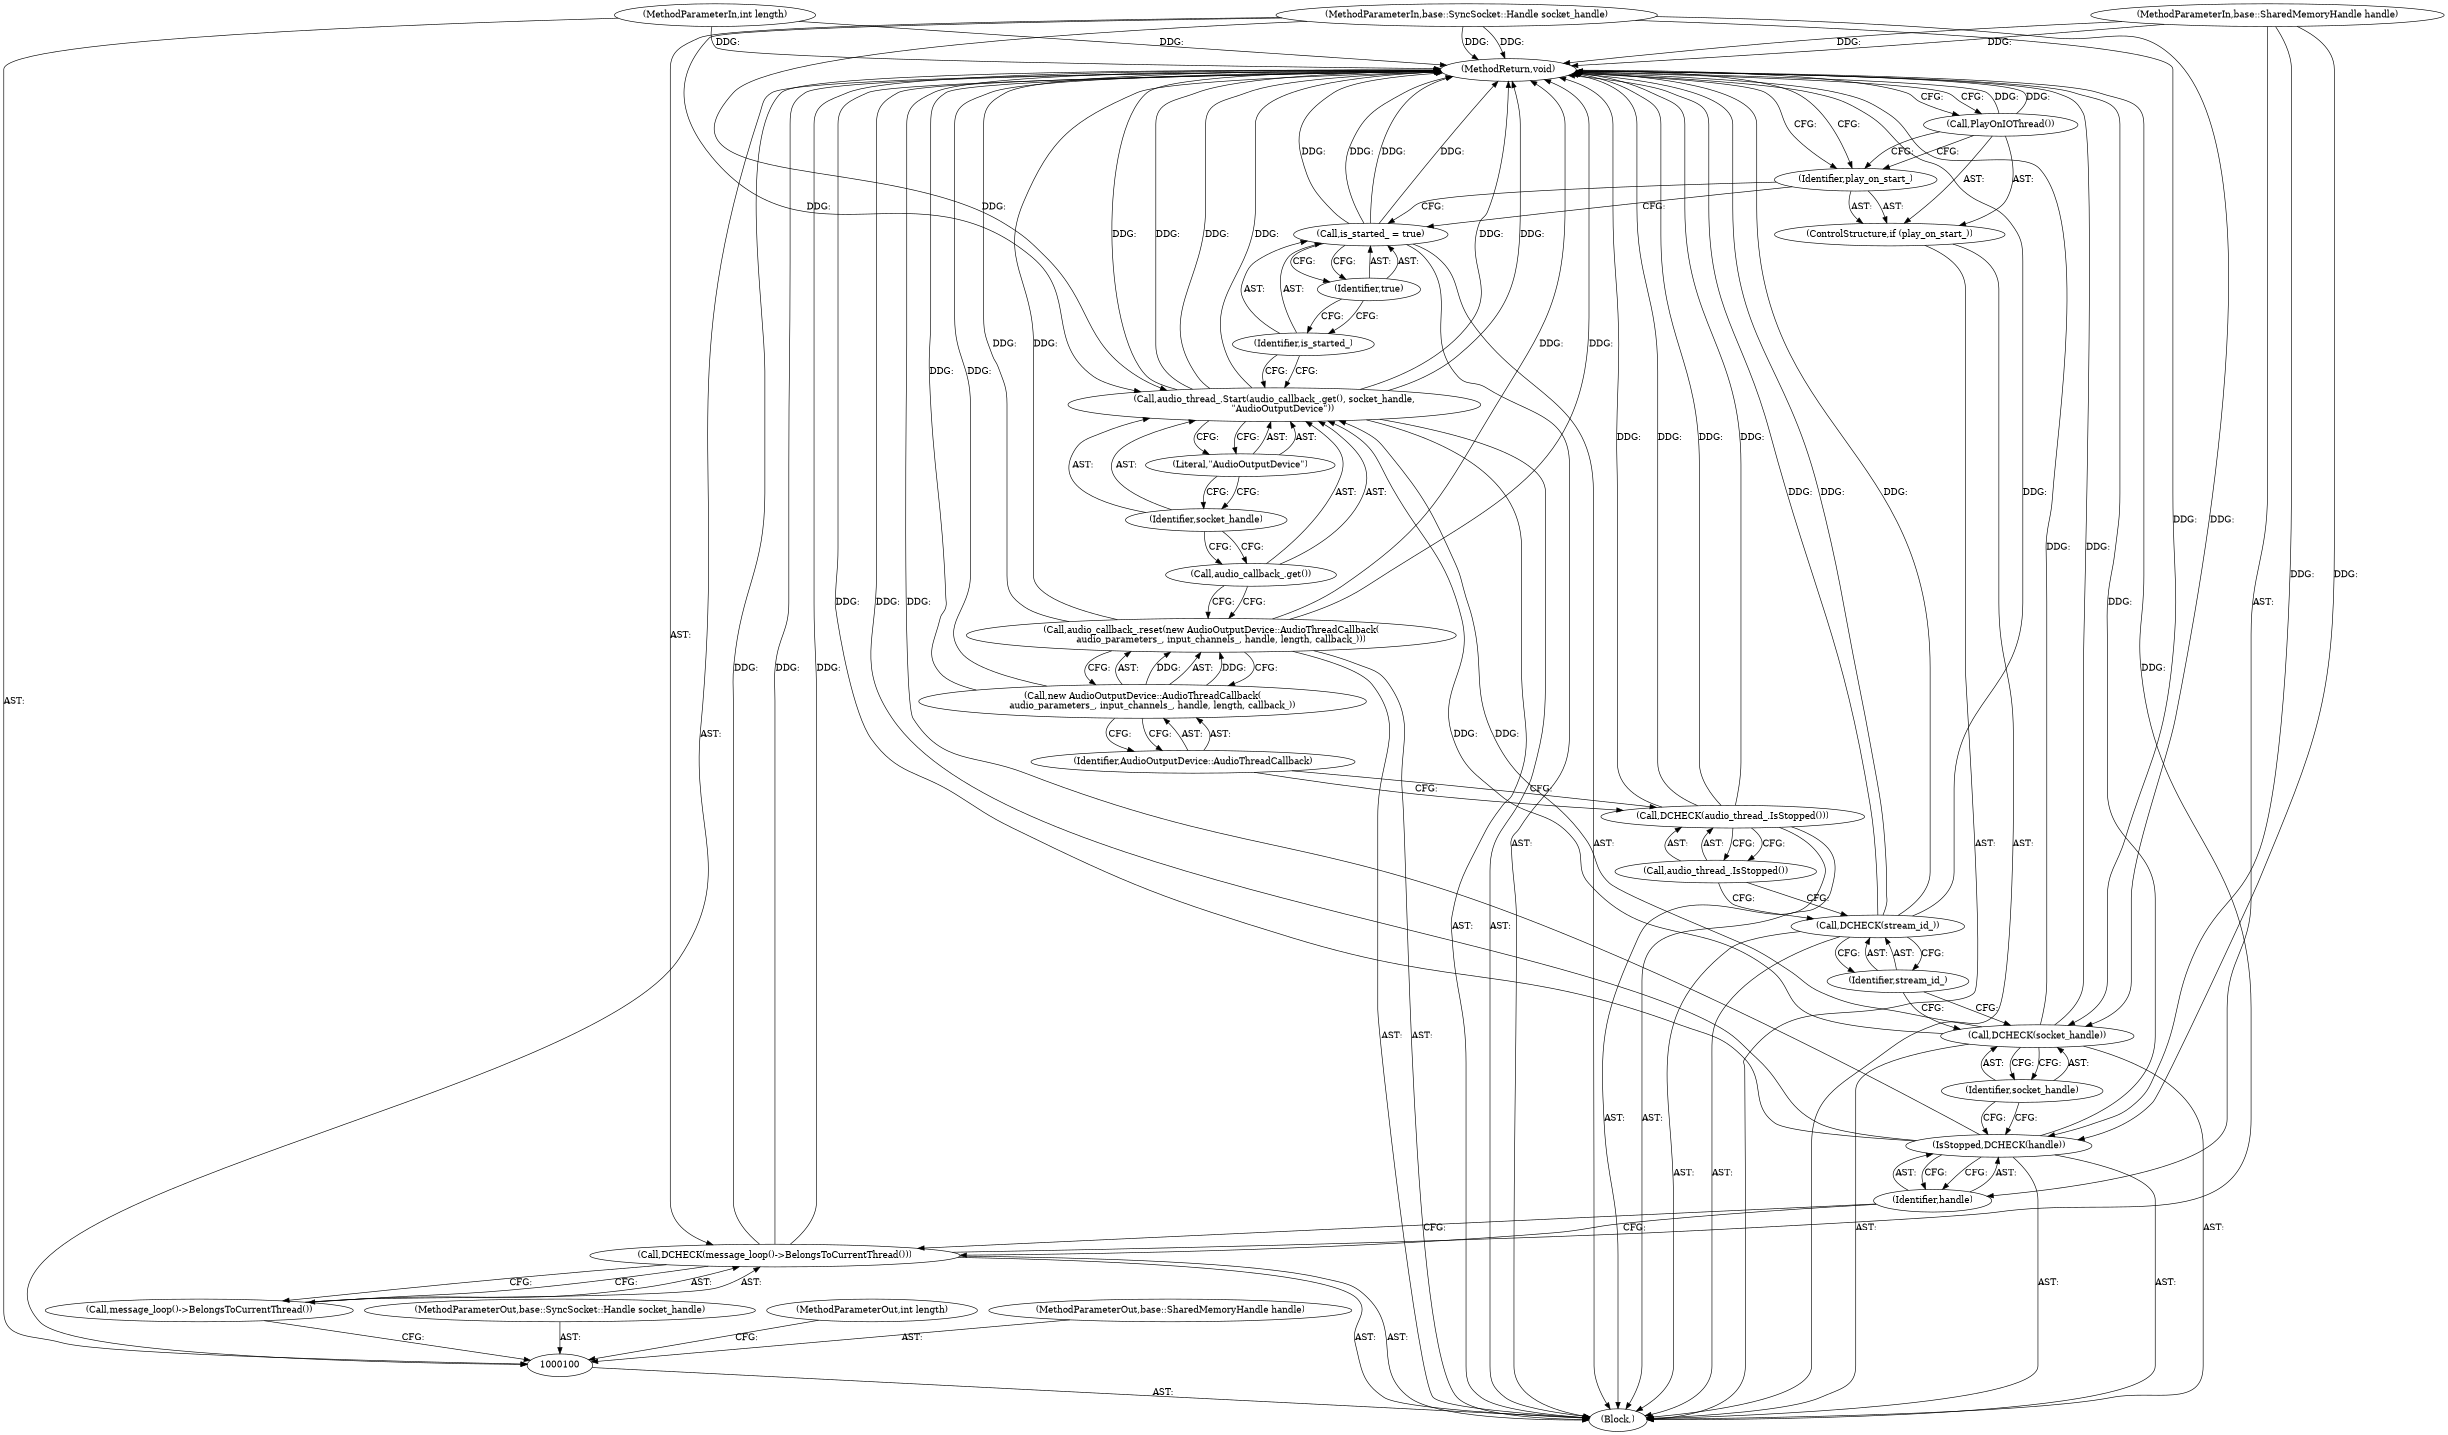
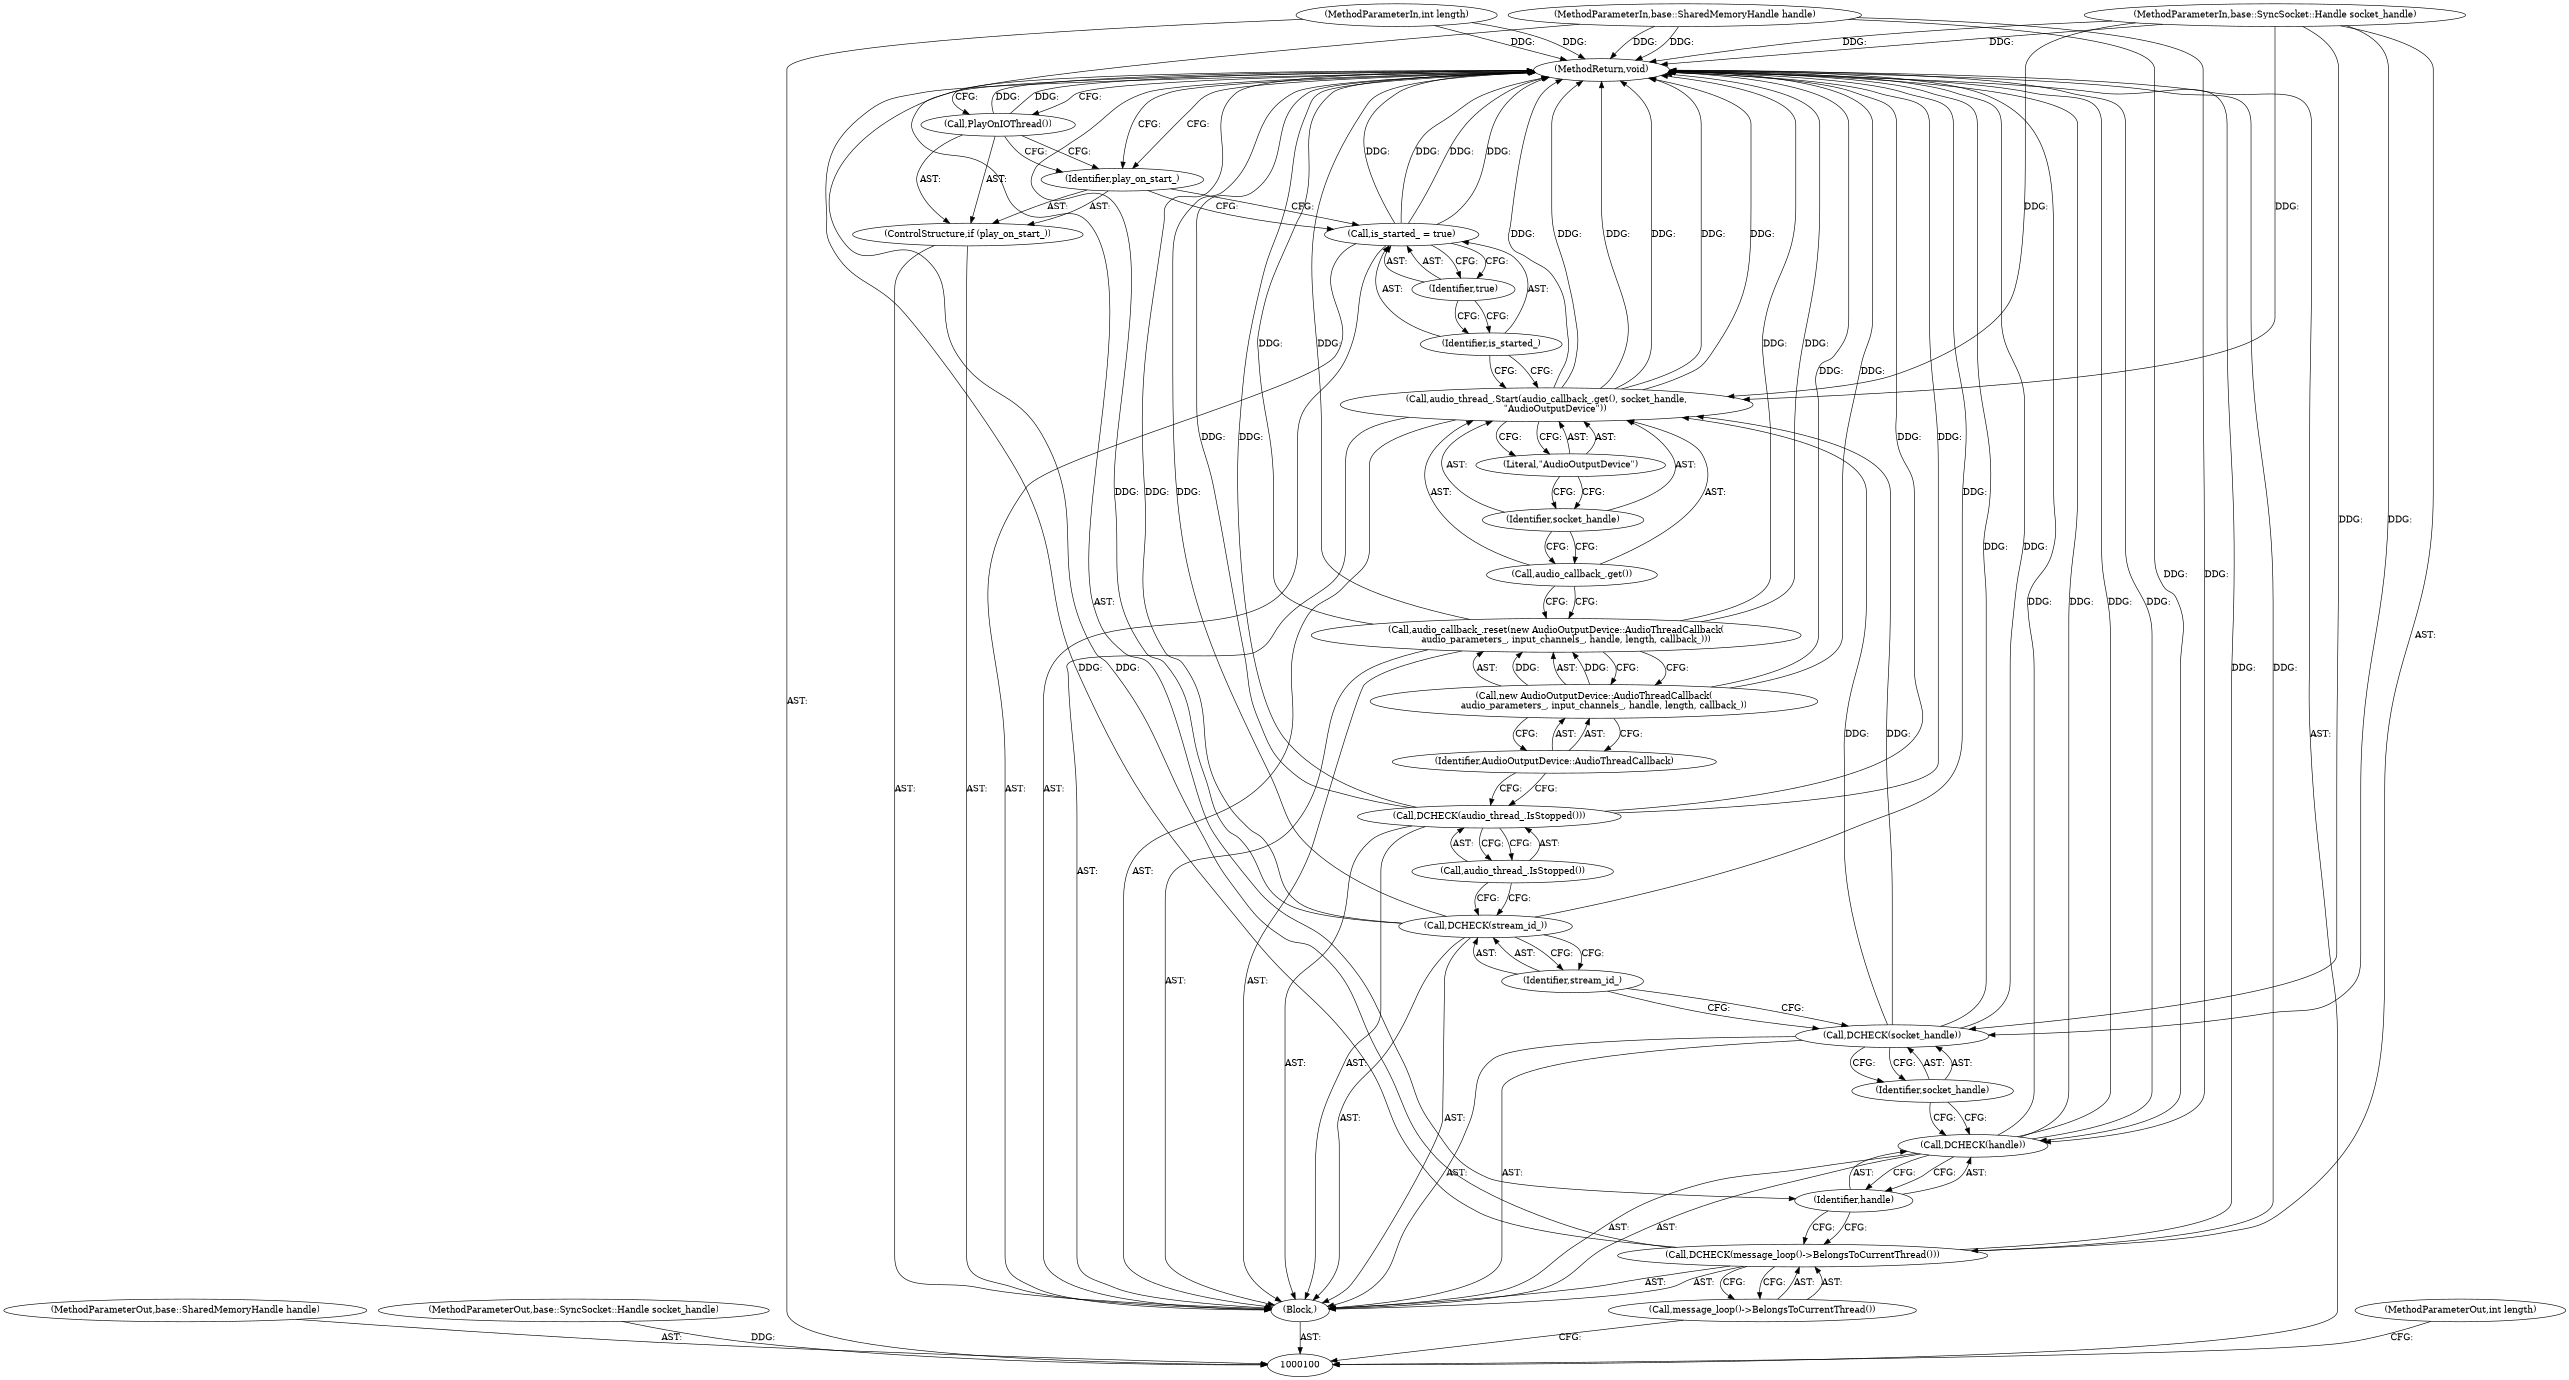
(1999, 1146) -> (1973, 1146)
(572, 1338) -> (764, 1338)
(1088, 1393) -> (1300, 1335)
